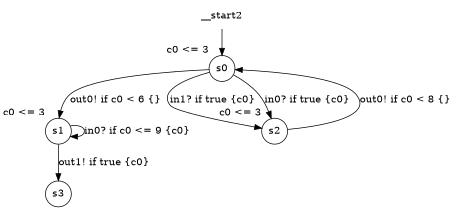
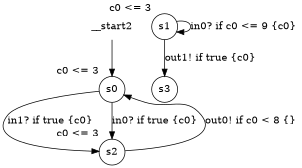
(129, 77) -> none
